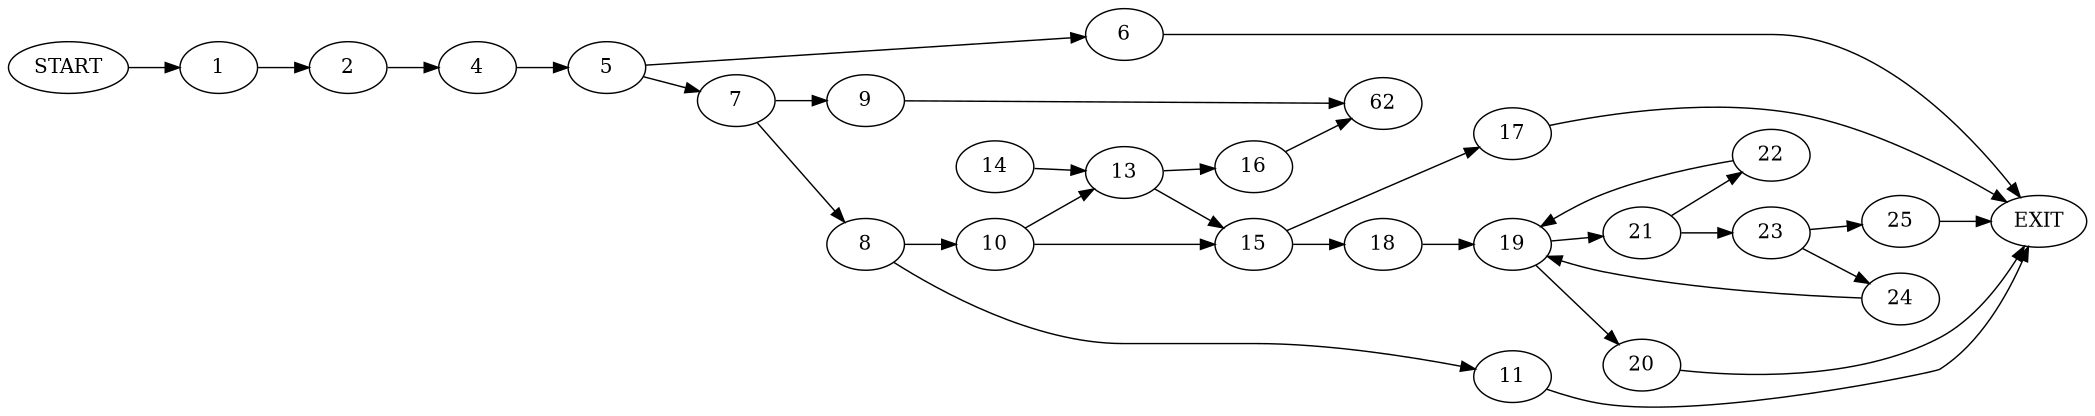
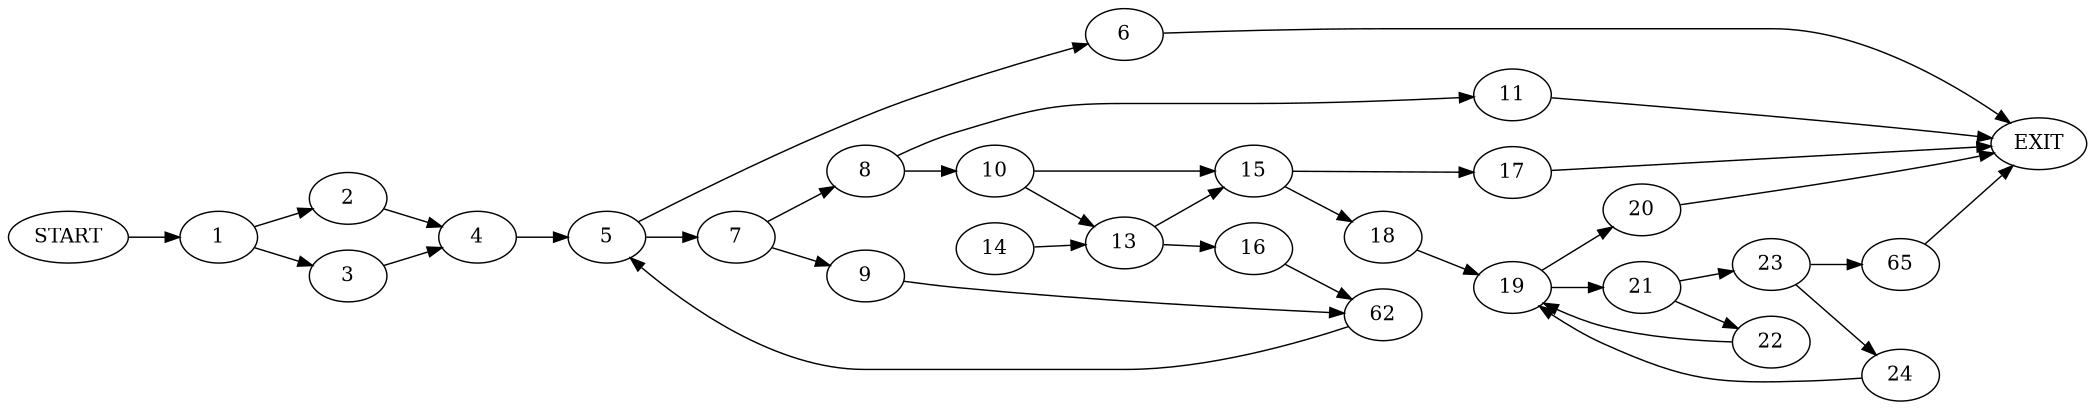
(1901, 221) -> (1901, 264)
none -> (348, 276)
none -> (984, 369)
